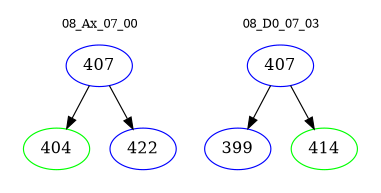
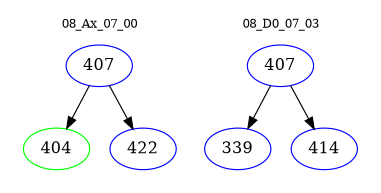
(238, 149) -> (238, 149)
(324, 149) -> (324, 149)
